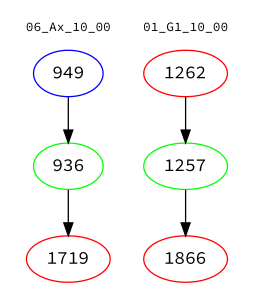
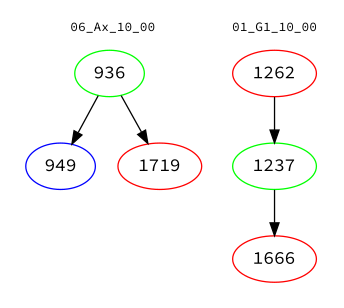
(68, 114) -> (88, 114)
(186, 166) -> (275, 166)
(186, 259) -> (275, 259)
